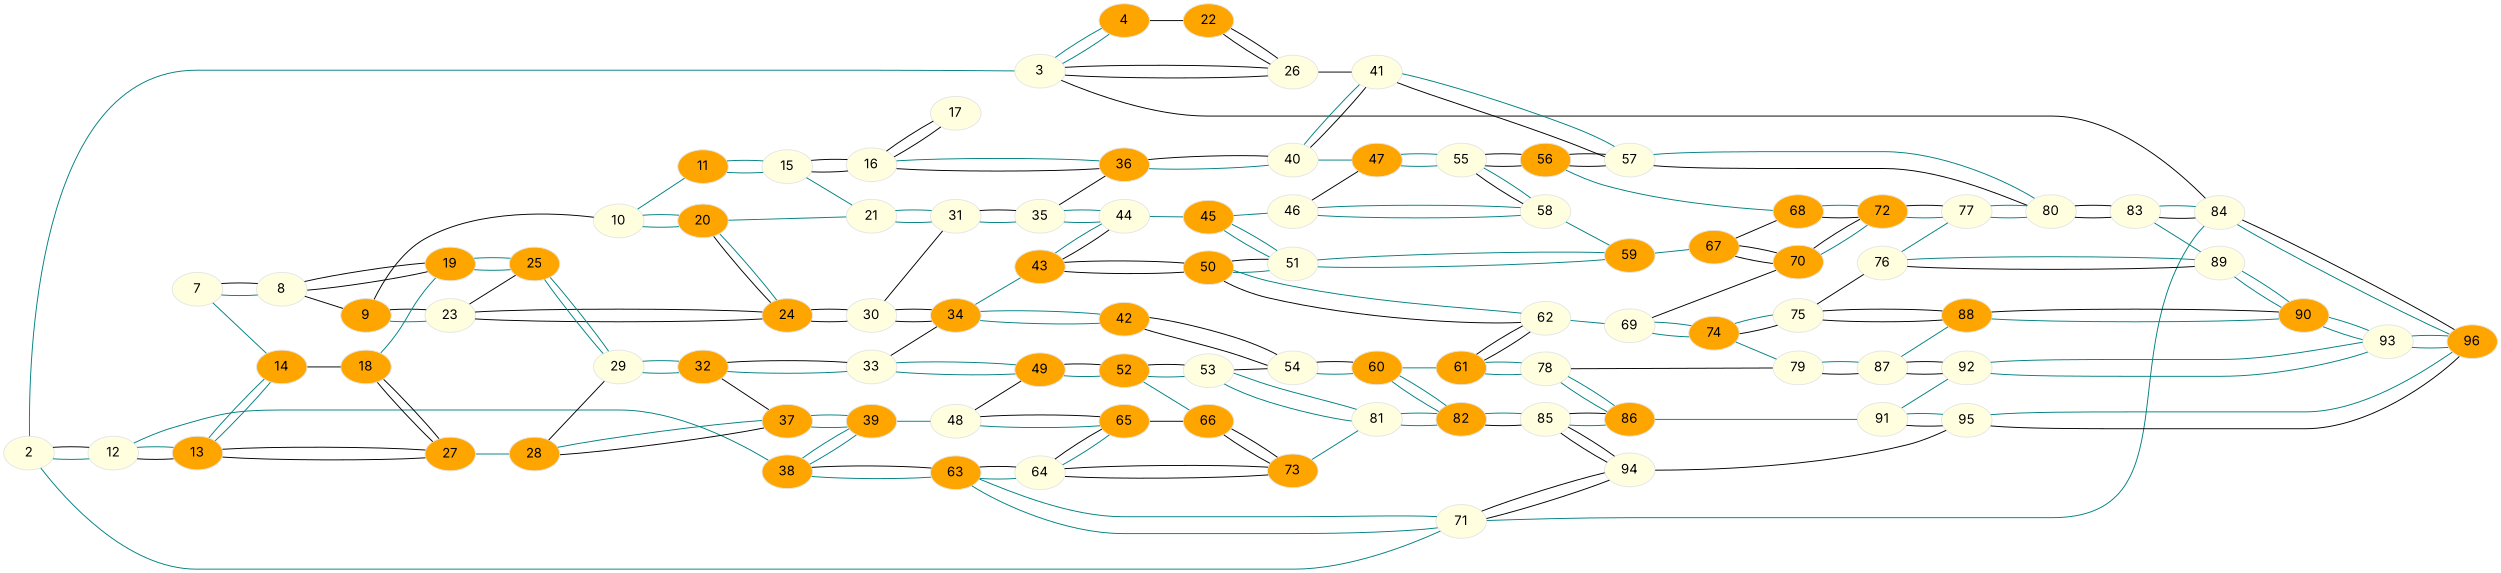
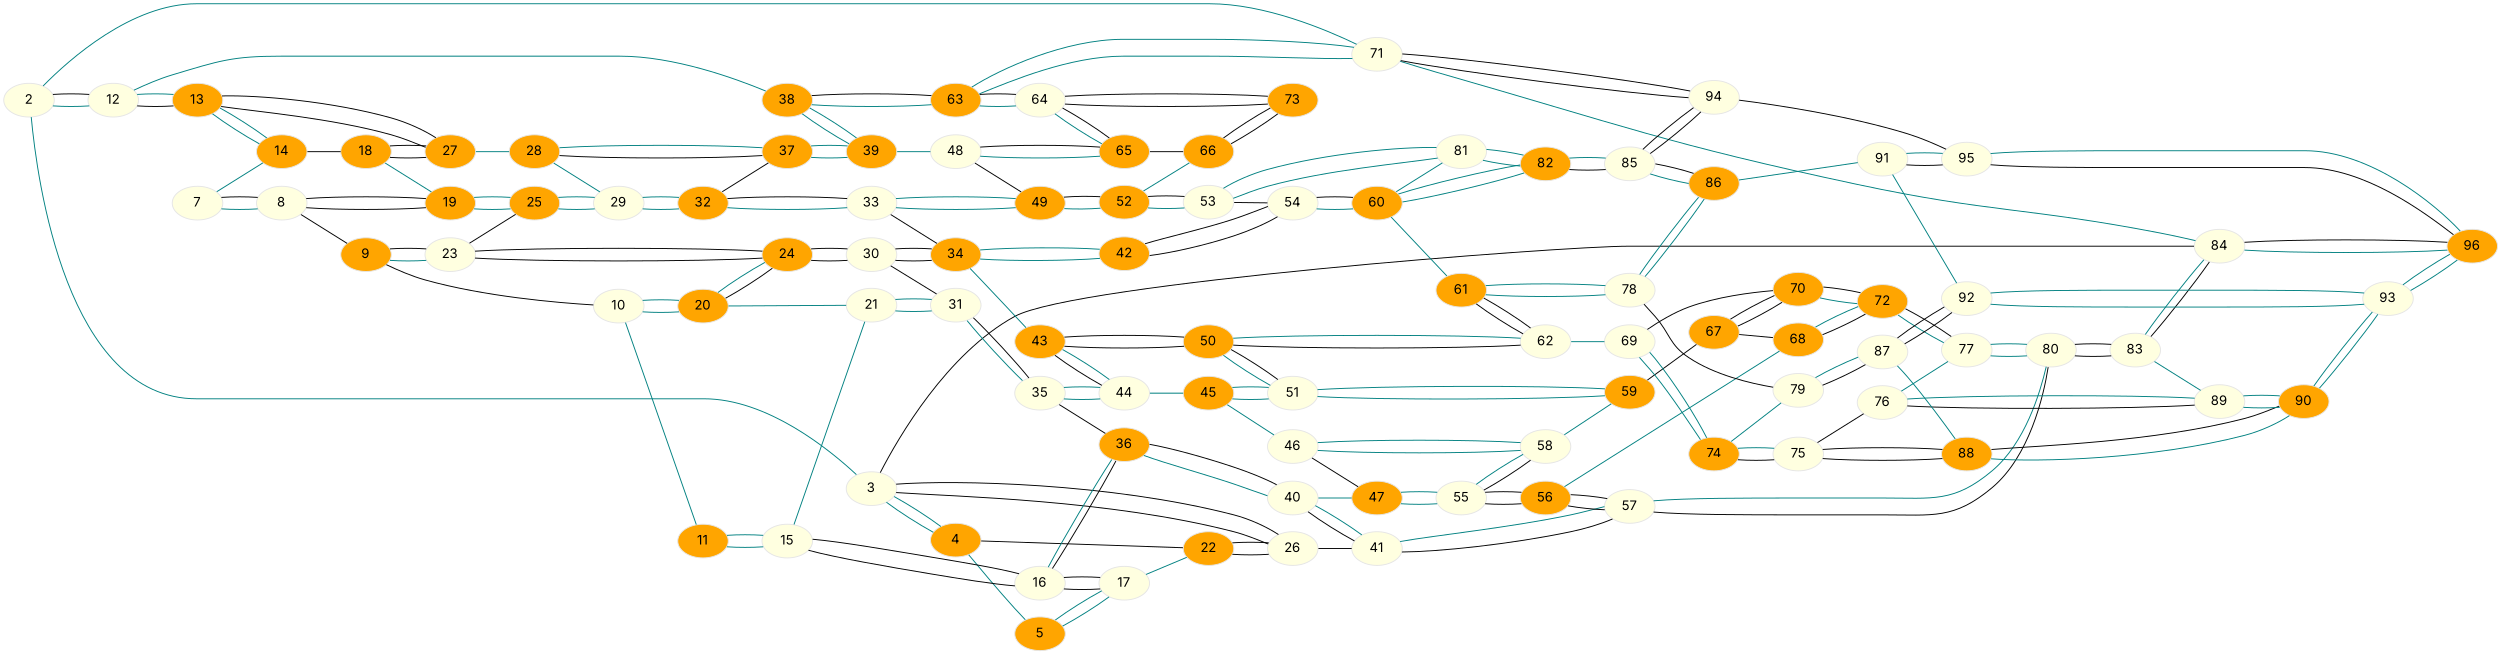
(1672, 251) -> (1672, 362)
(571, 416) -> (577, 177)
(1335, 445) -> (1419, 177)
none -> (1166, 566)
none -> (1040, 634)
